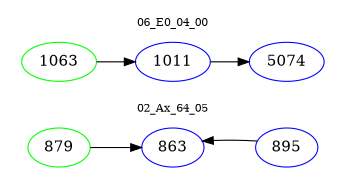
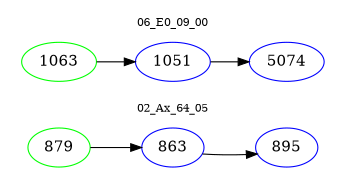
(173, 23) -> (173, 23)
(173, 62) -> (173, 62)
(235, 140) -> (224, 155)
